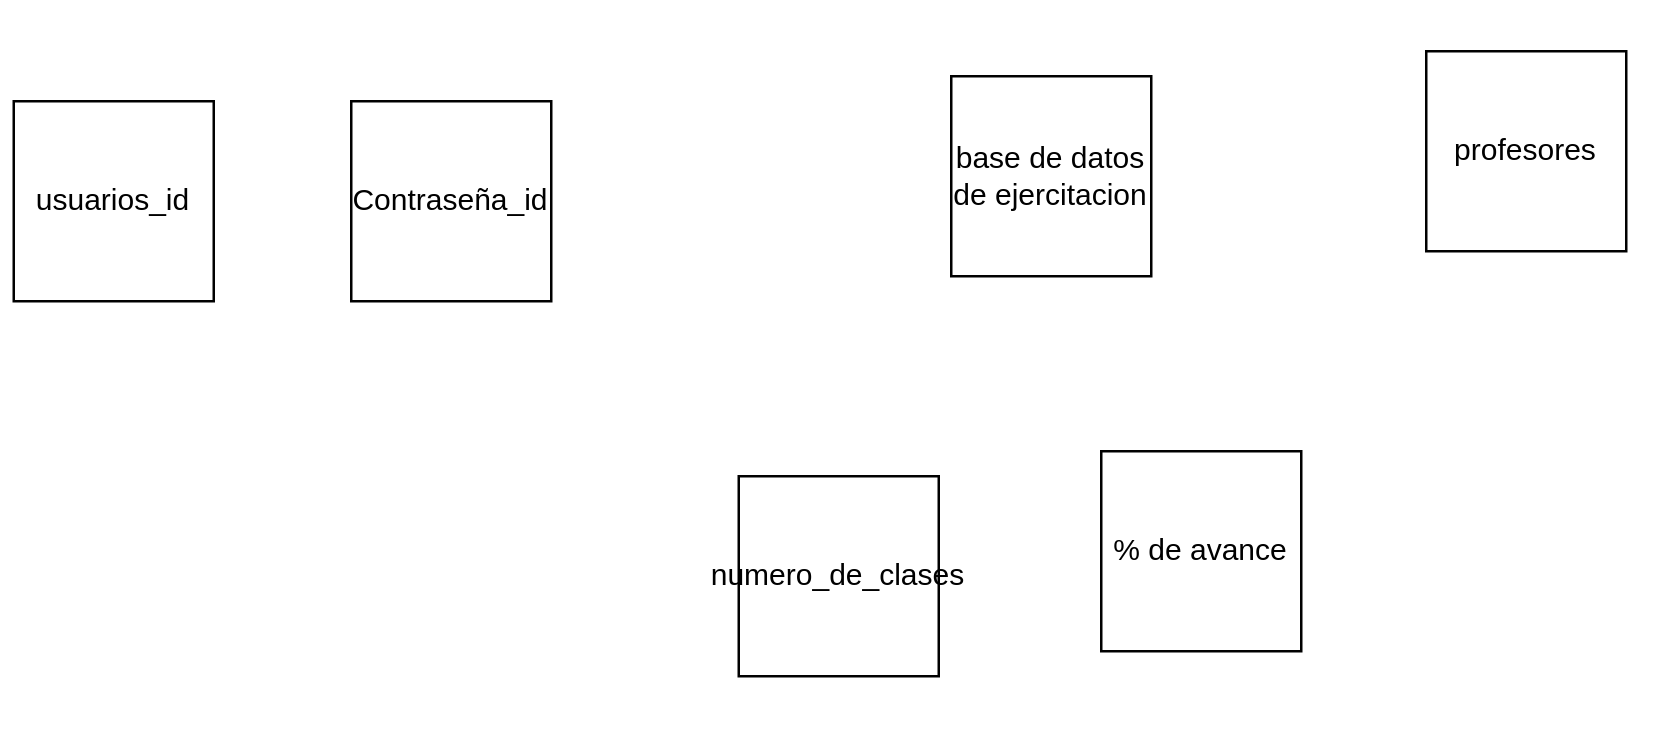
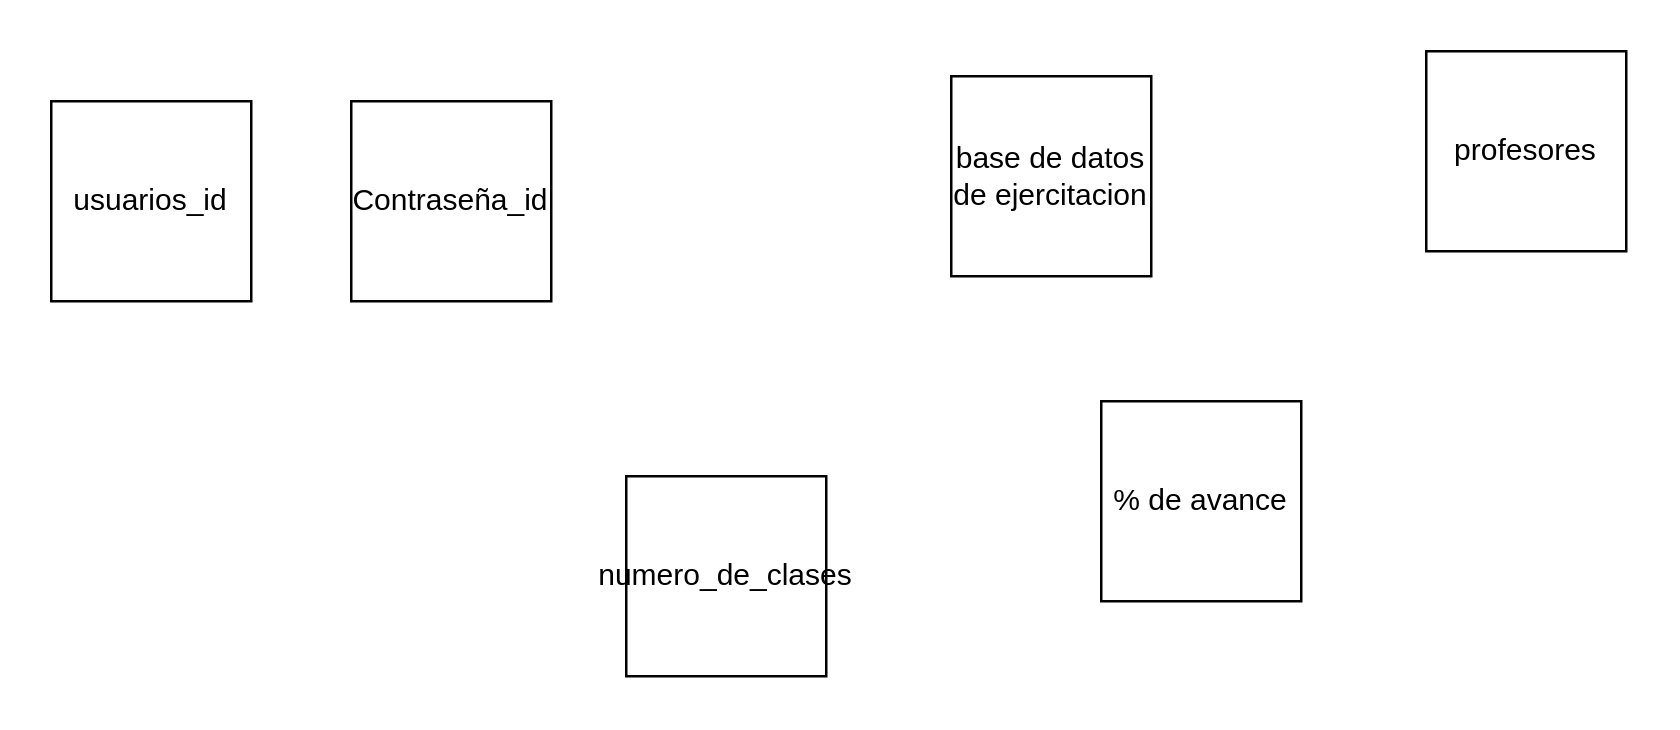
(114, 201) -> (151, 201)
(1201, 551) -> (1201, 501)
(839, 576) -> (726, 576)
